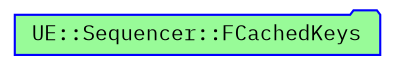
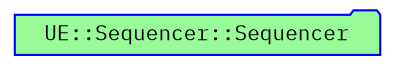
(198, 35) -> (198, 35)
